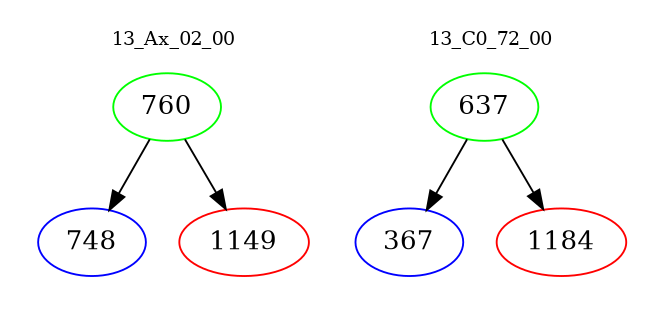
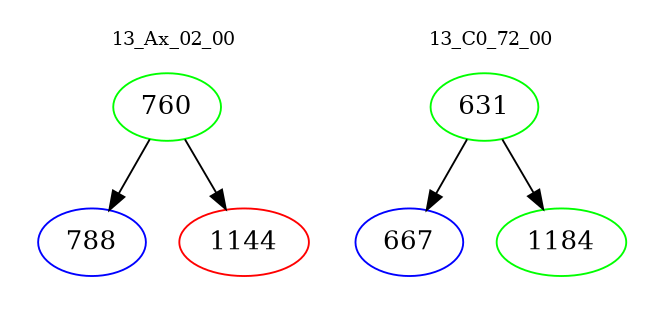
(484, 107) -> (484, 107)
(92, 242) -> (92, 242)
(244, 242) -> (244, 242)
(409, 242) -> (409, 242)
(561, 242) -> (561, 242)
